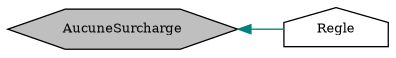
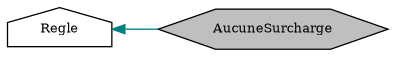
(268, 29) -> (142, 29)
